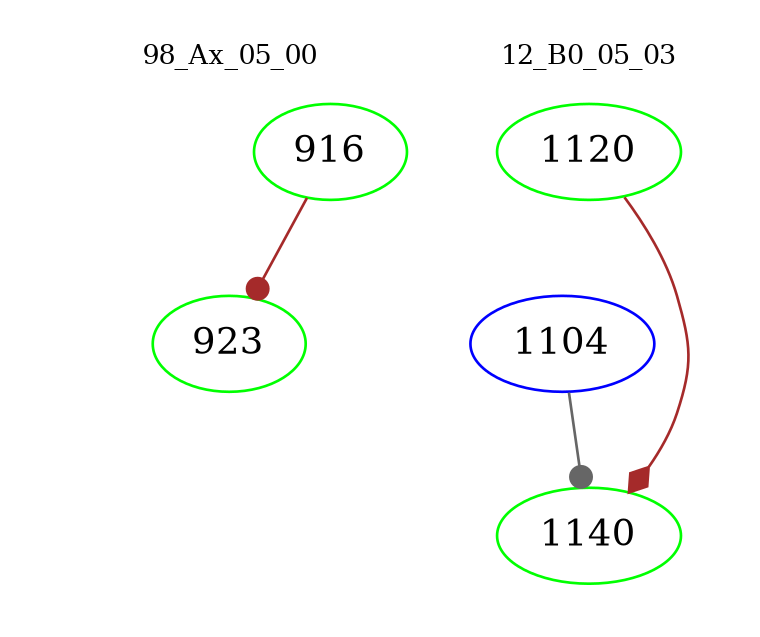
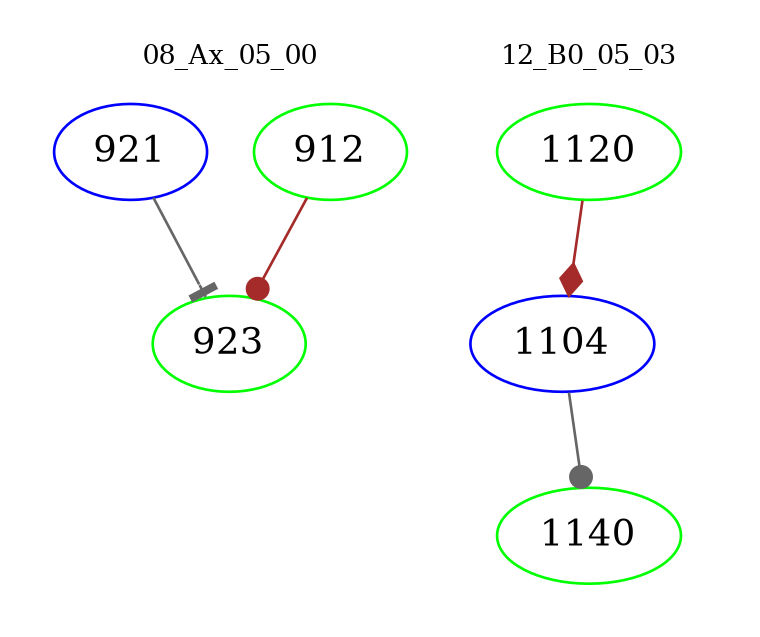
(231, 57) -> (231, 57)
none -> (131, 152)
(330, 152) -> (330, 152)
(685, 329) -> (578, 232)
